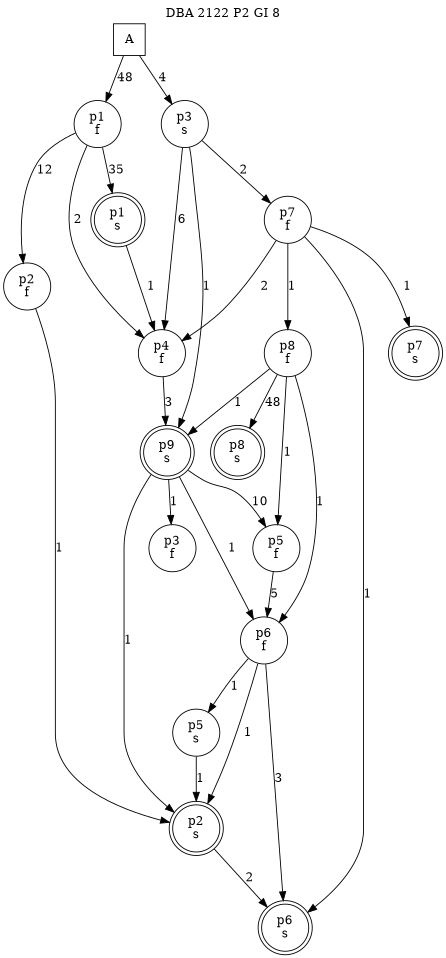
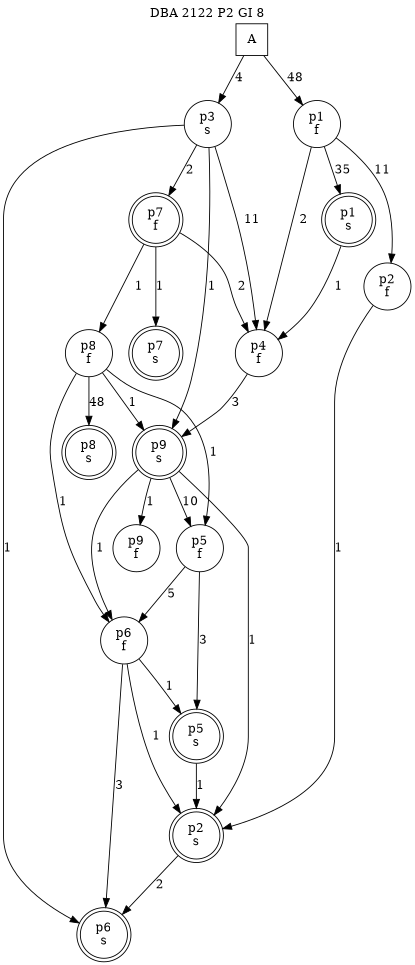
(45, 170) -> (383, 170)
(182, 220) -> (252, 220)
(288, 220) -> (156, 220)
(172, 548) -> (136, 548)
(364, 572) -> (4, 472)
none -> (198, 636)
(196, 733) -> (196, 736)
